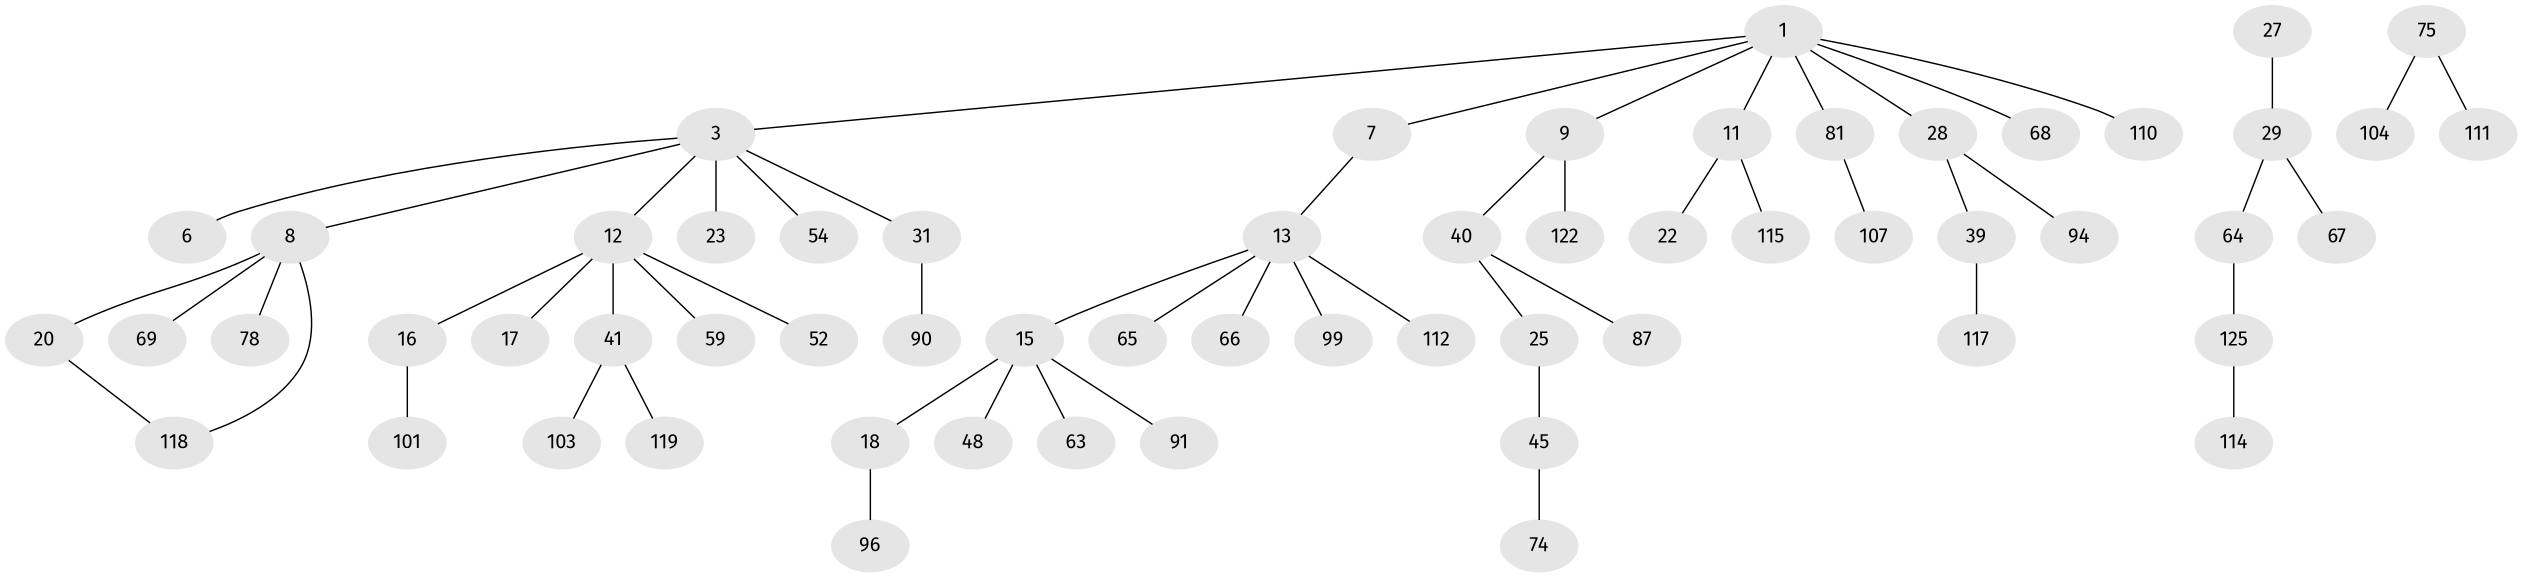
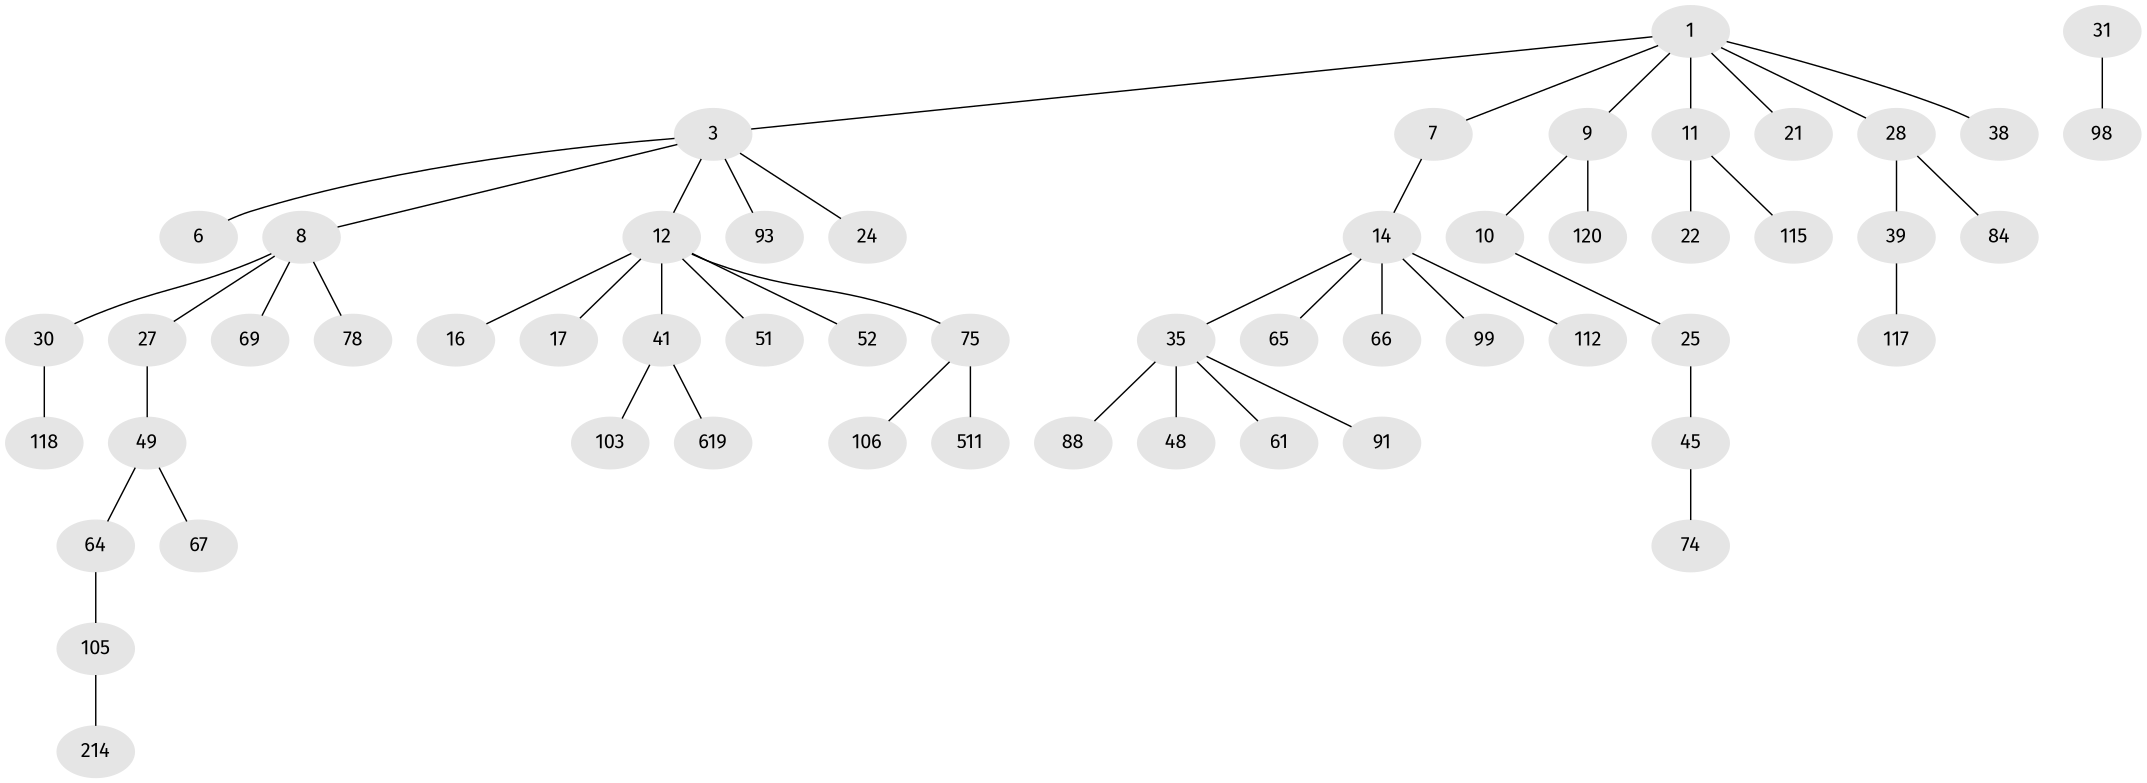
(1835, 134) -> (1794, 134)
(2041, 134) -> (1999, 134)
(2144, 134) -> none
(2272, 134) -> (147, 443)
(2375, 134) -> (868, 443)
(2478, 134) -> (970, 443)
(819, 186) -> none
(716, 237) -> (765, 237)
(819, 237) -> (868, 237)
(1282, 237) -> (1382, 237)
(1462, 237) -> (1485, 237)
(1565, 237) -> (1588, 237)
(1874, 237) -> none
(2079, 237) -> (1999, 237)
none -> (816, 289)
(44, 340) -> (44, 340)
(716, 340) -> (765, 340)
(922, 340) -> (2102, 134)
(1025, 340) -> (1176, 340)
(1642, 340) -> none
(2234, 340) -> (96, 649)
(299, 370) -> (224, 289)
(407, 443) -> none
(665, 443) -> (713, 443)
(870, 443) -> (1073, 443)
(1076, 443) -> (1279, 443)
(2234, 443) -> (96, 752)
(870, 546) -> none
